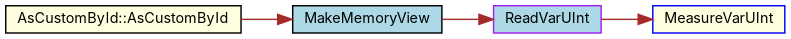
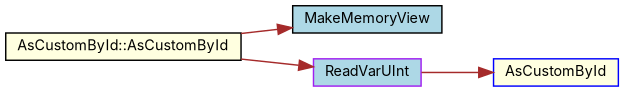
(460, 19) -> (270, 62)
(719, 19) -> (556, 72)
